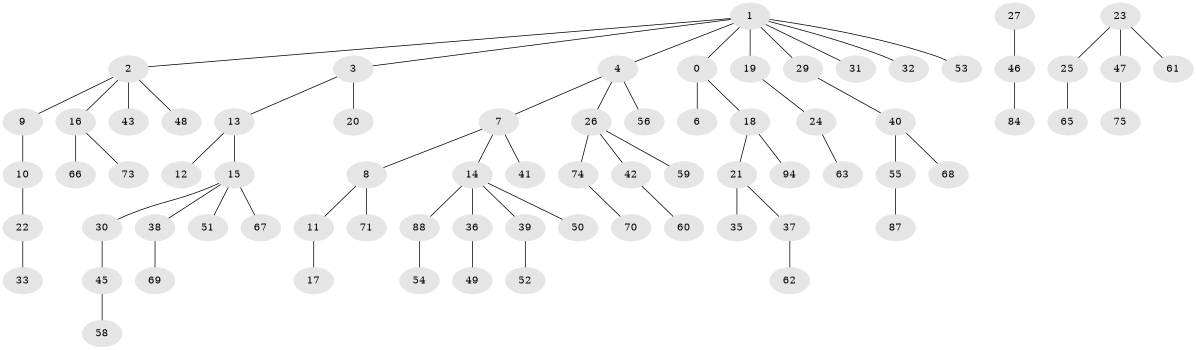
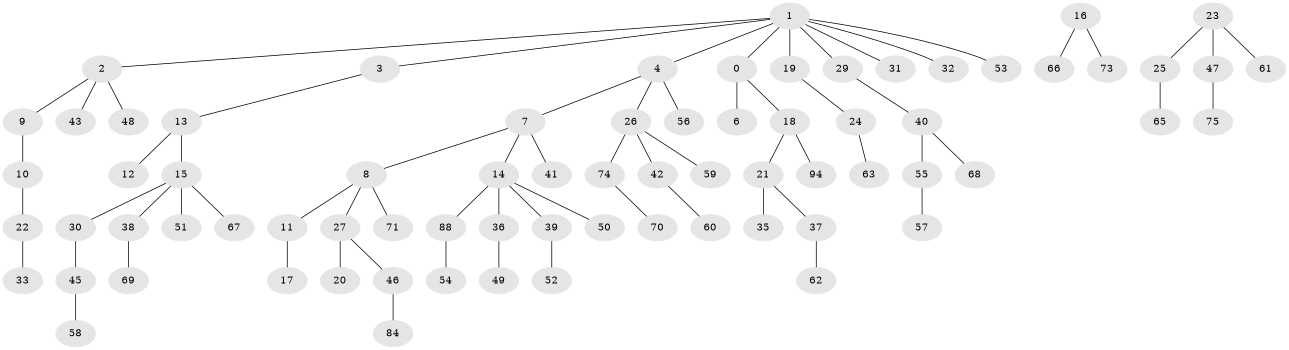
(102, 95) -> none
(353, 96) -> (340, 254)
none -> (353, 201)
(896, 228) -> (922, 228)
